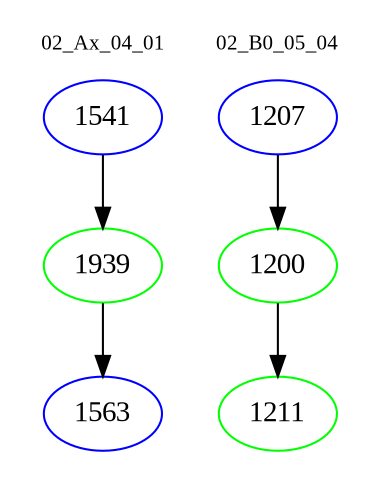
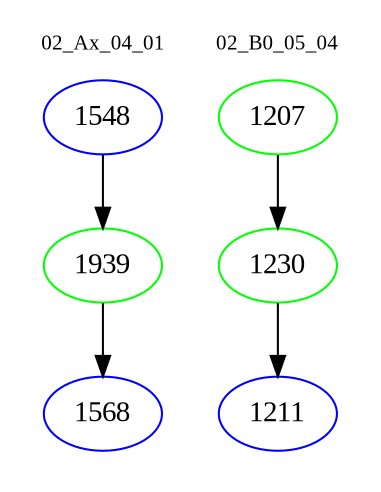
(103, 117) -> (103, 117)
(278, 117) -> (278, 117)
(278, 266) -> (278, 266)
(103, 414) -> (103, 414)
(278, 414) -> (278, 414)
